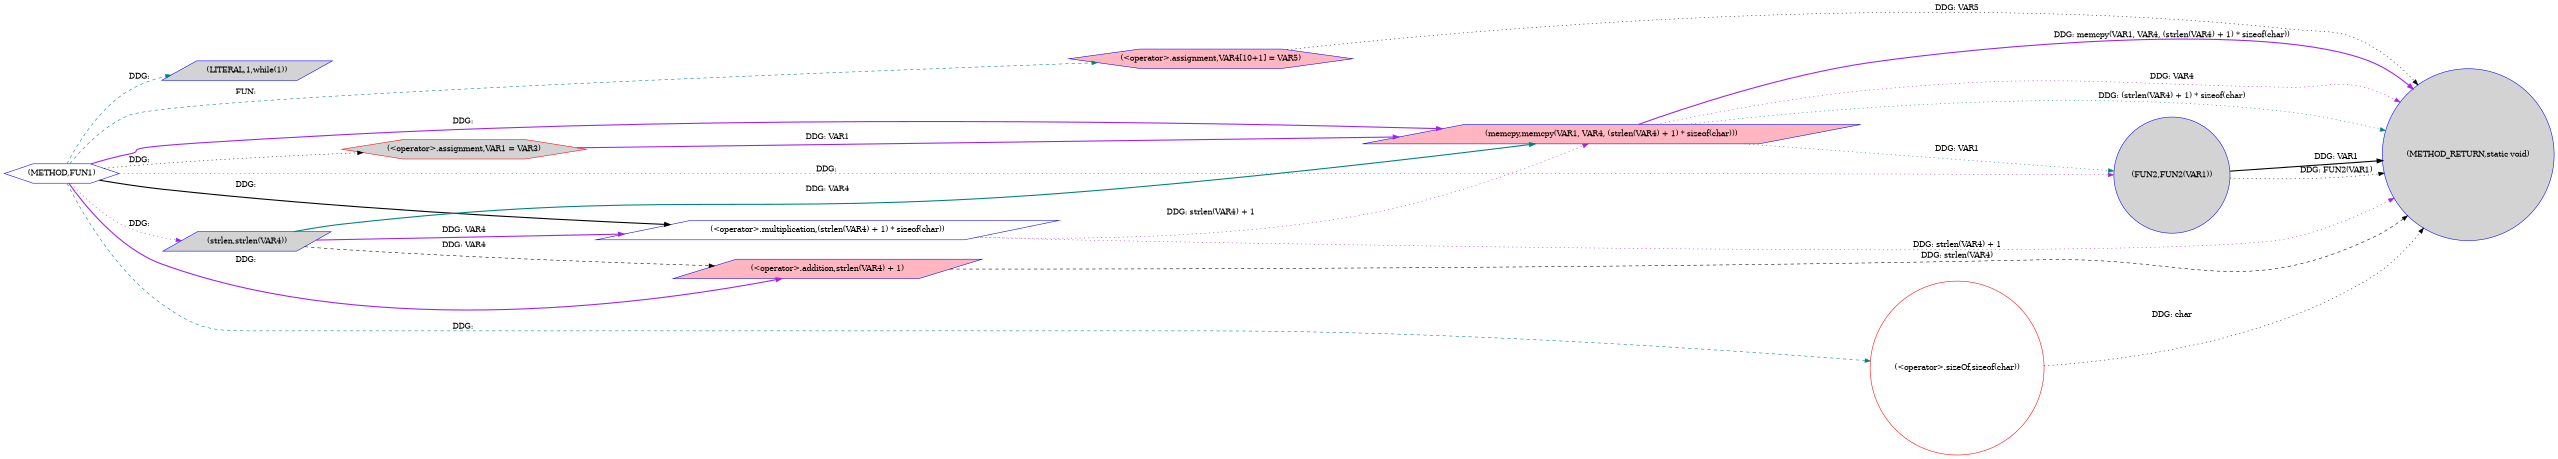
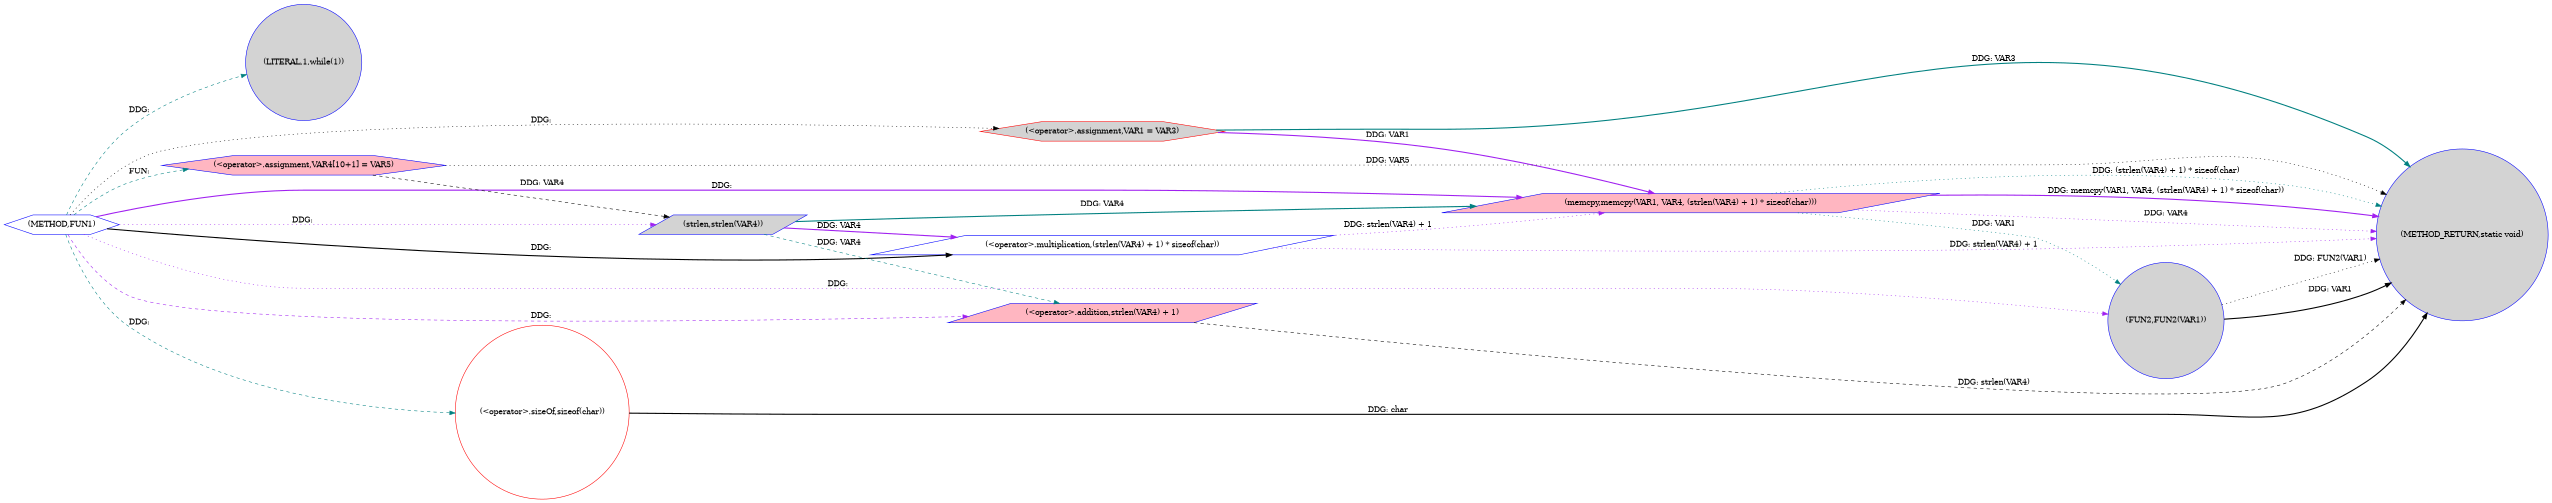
(247, 71) -> (304, 62)
none -> (1820, 88)
none -> (518, 196)
(507, 258) -> (909, 269)
(405, 308) -> (501, 321)
(2245, 332) -> (1545, 414)
